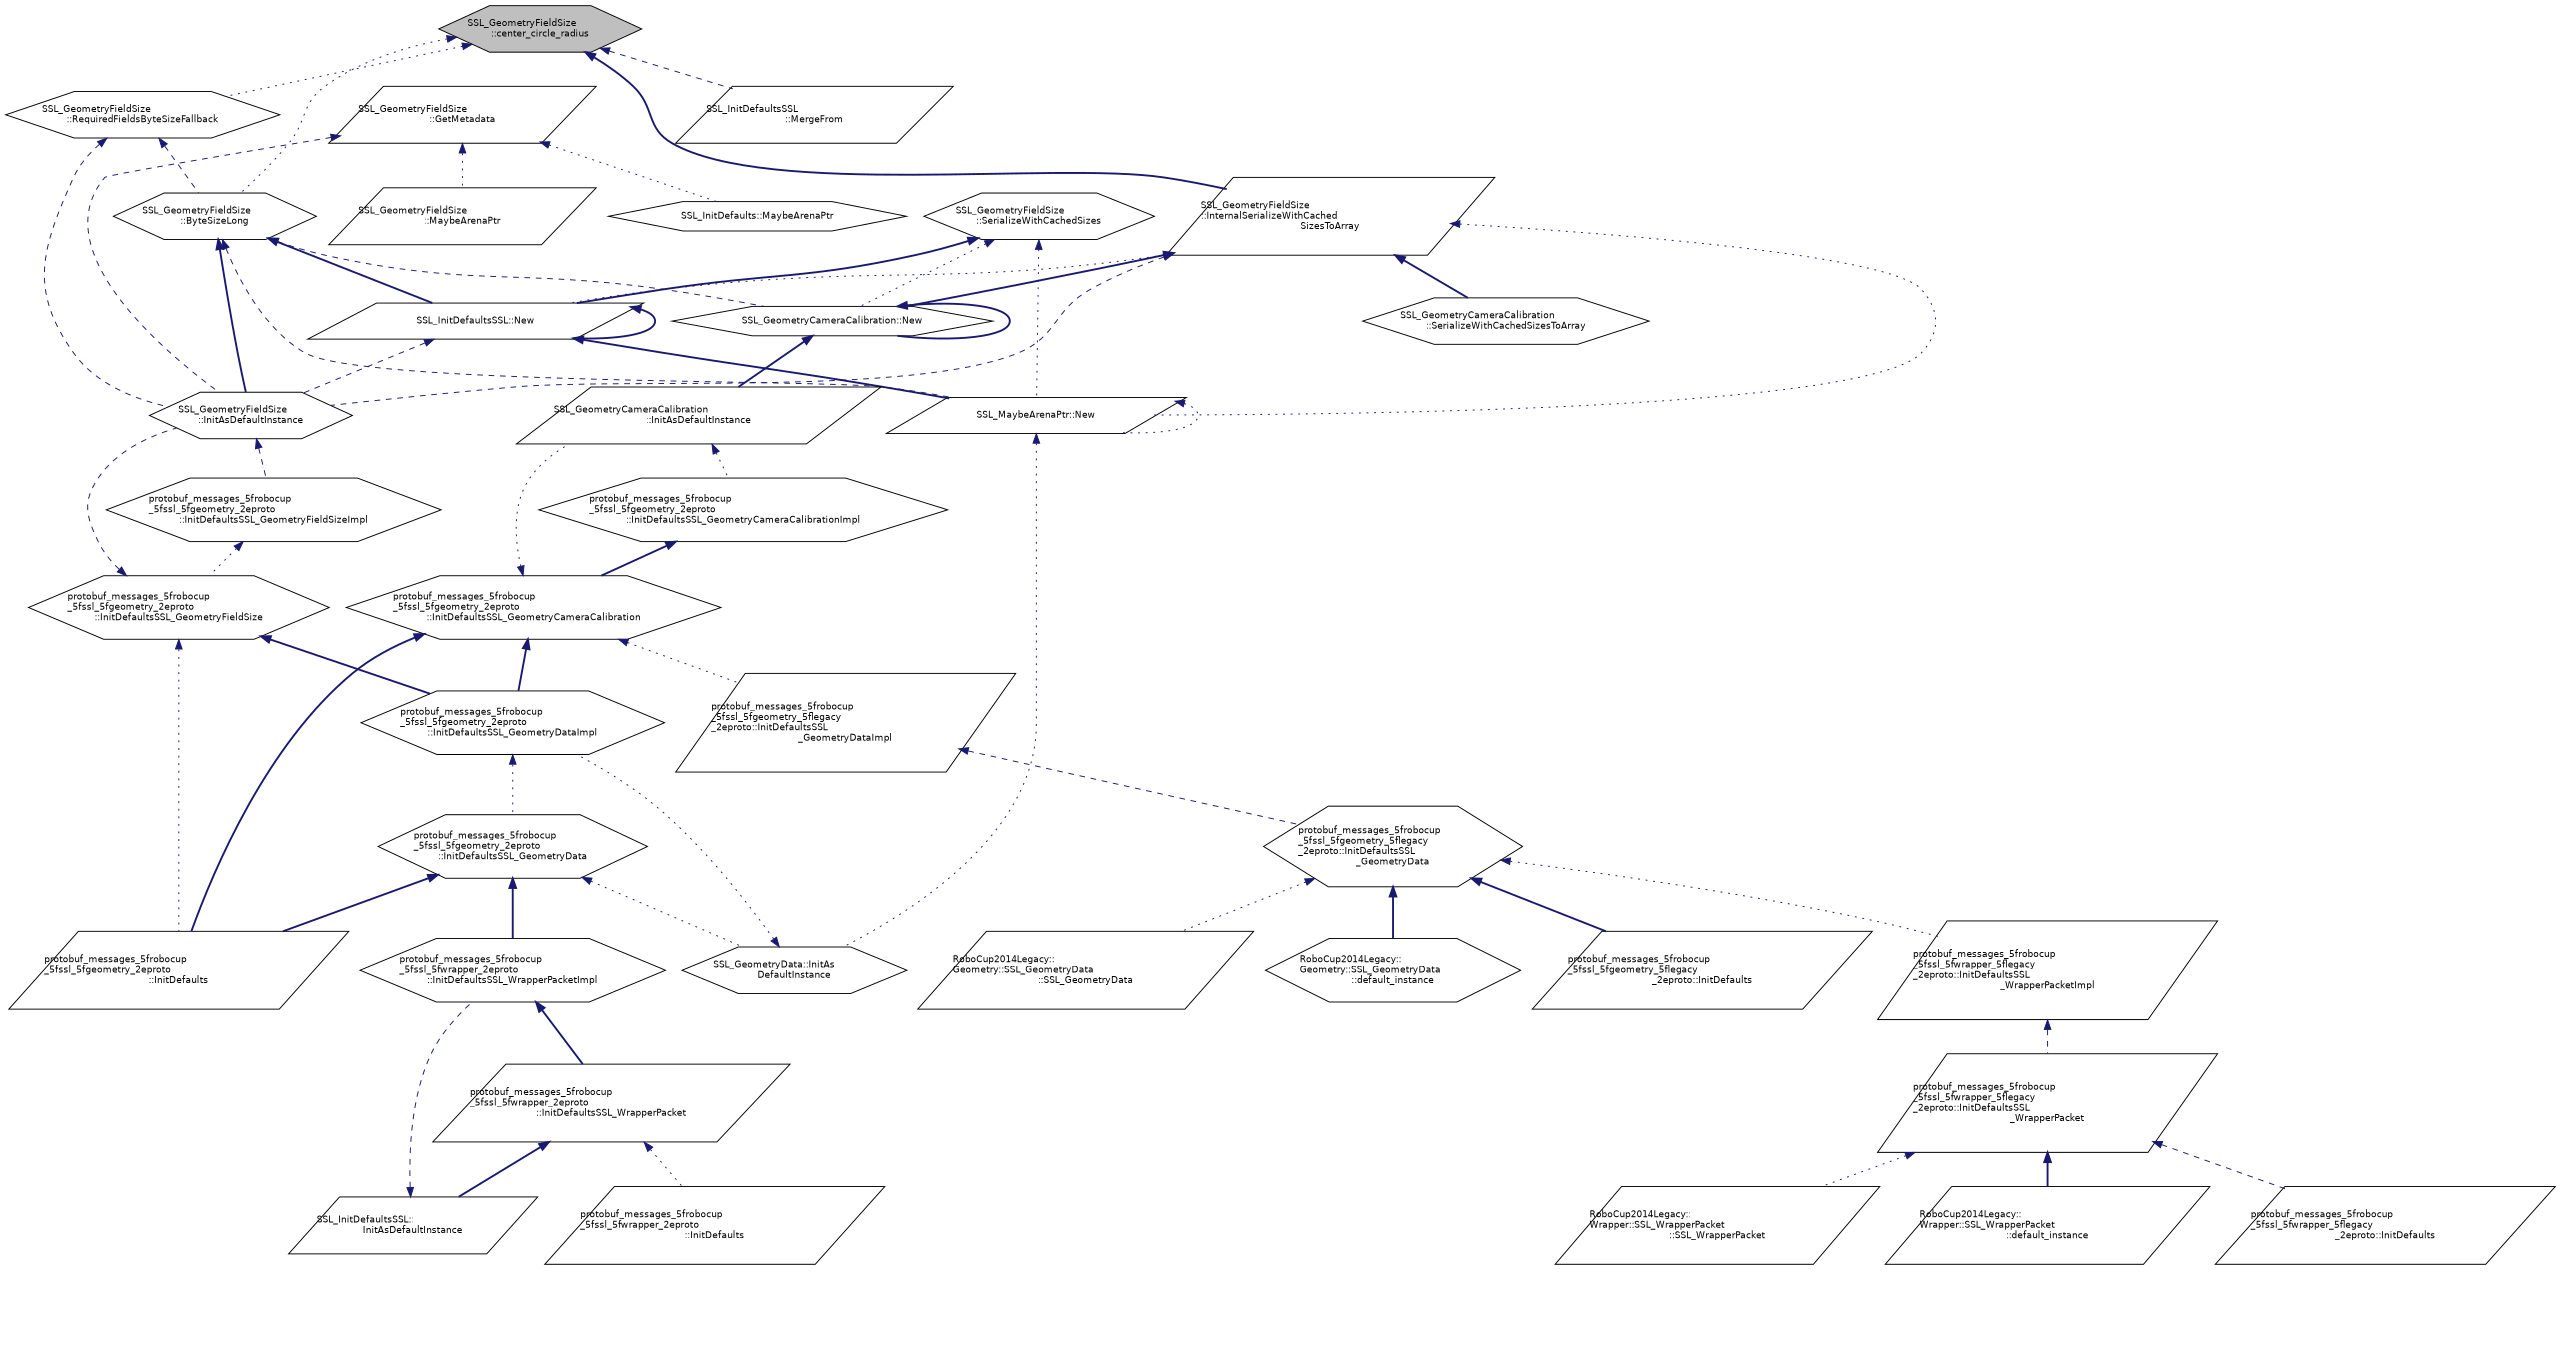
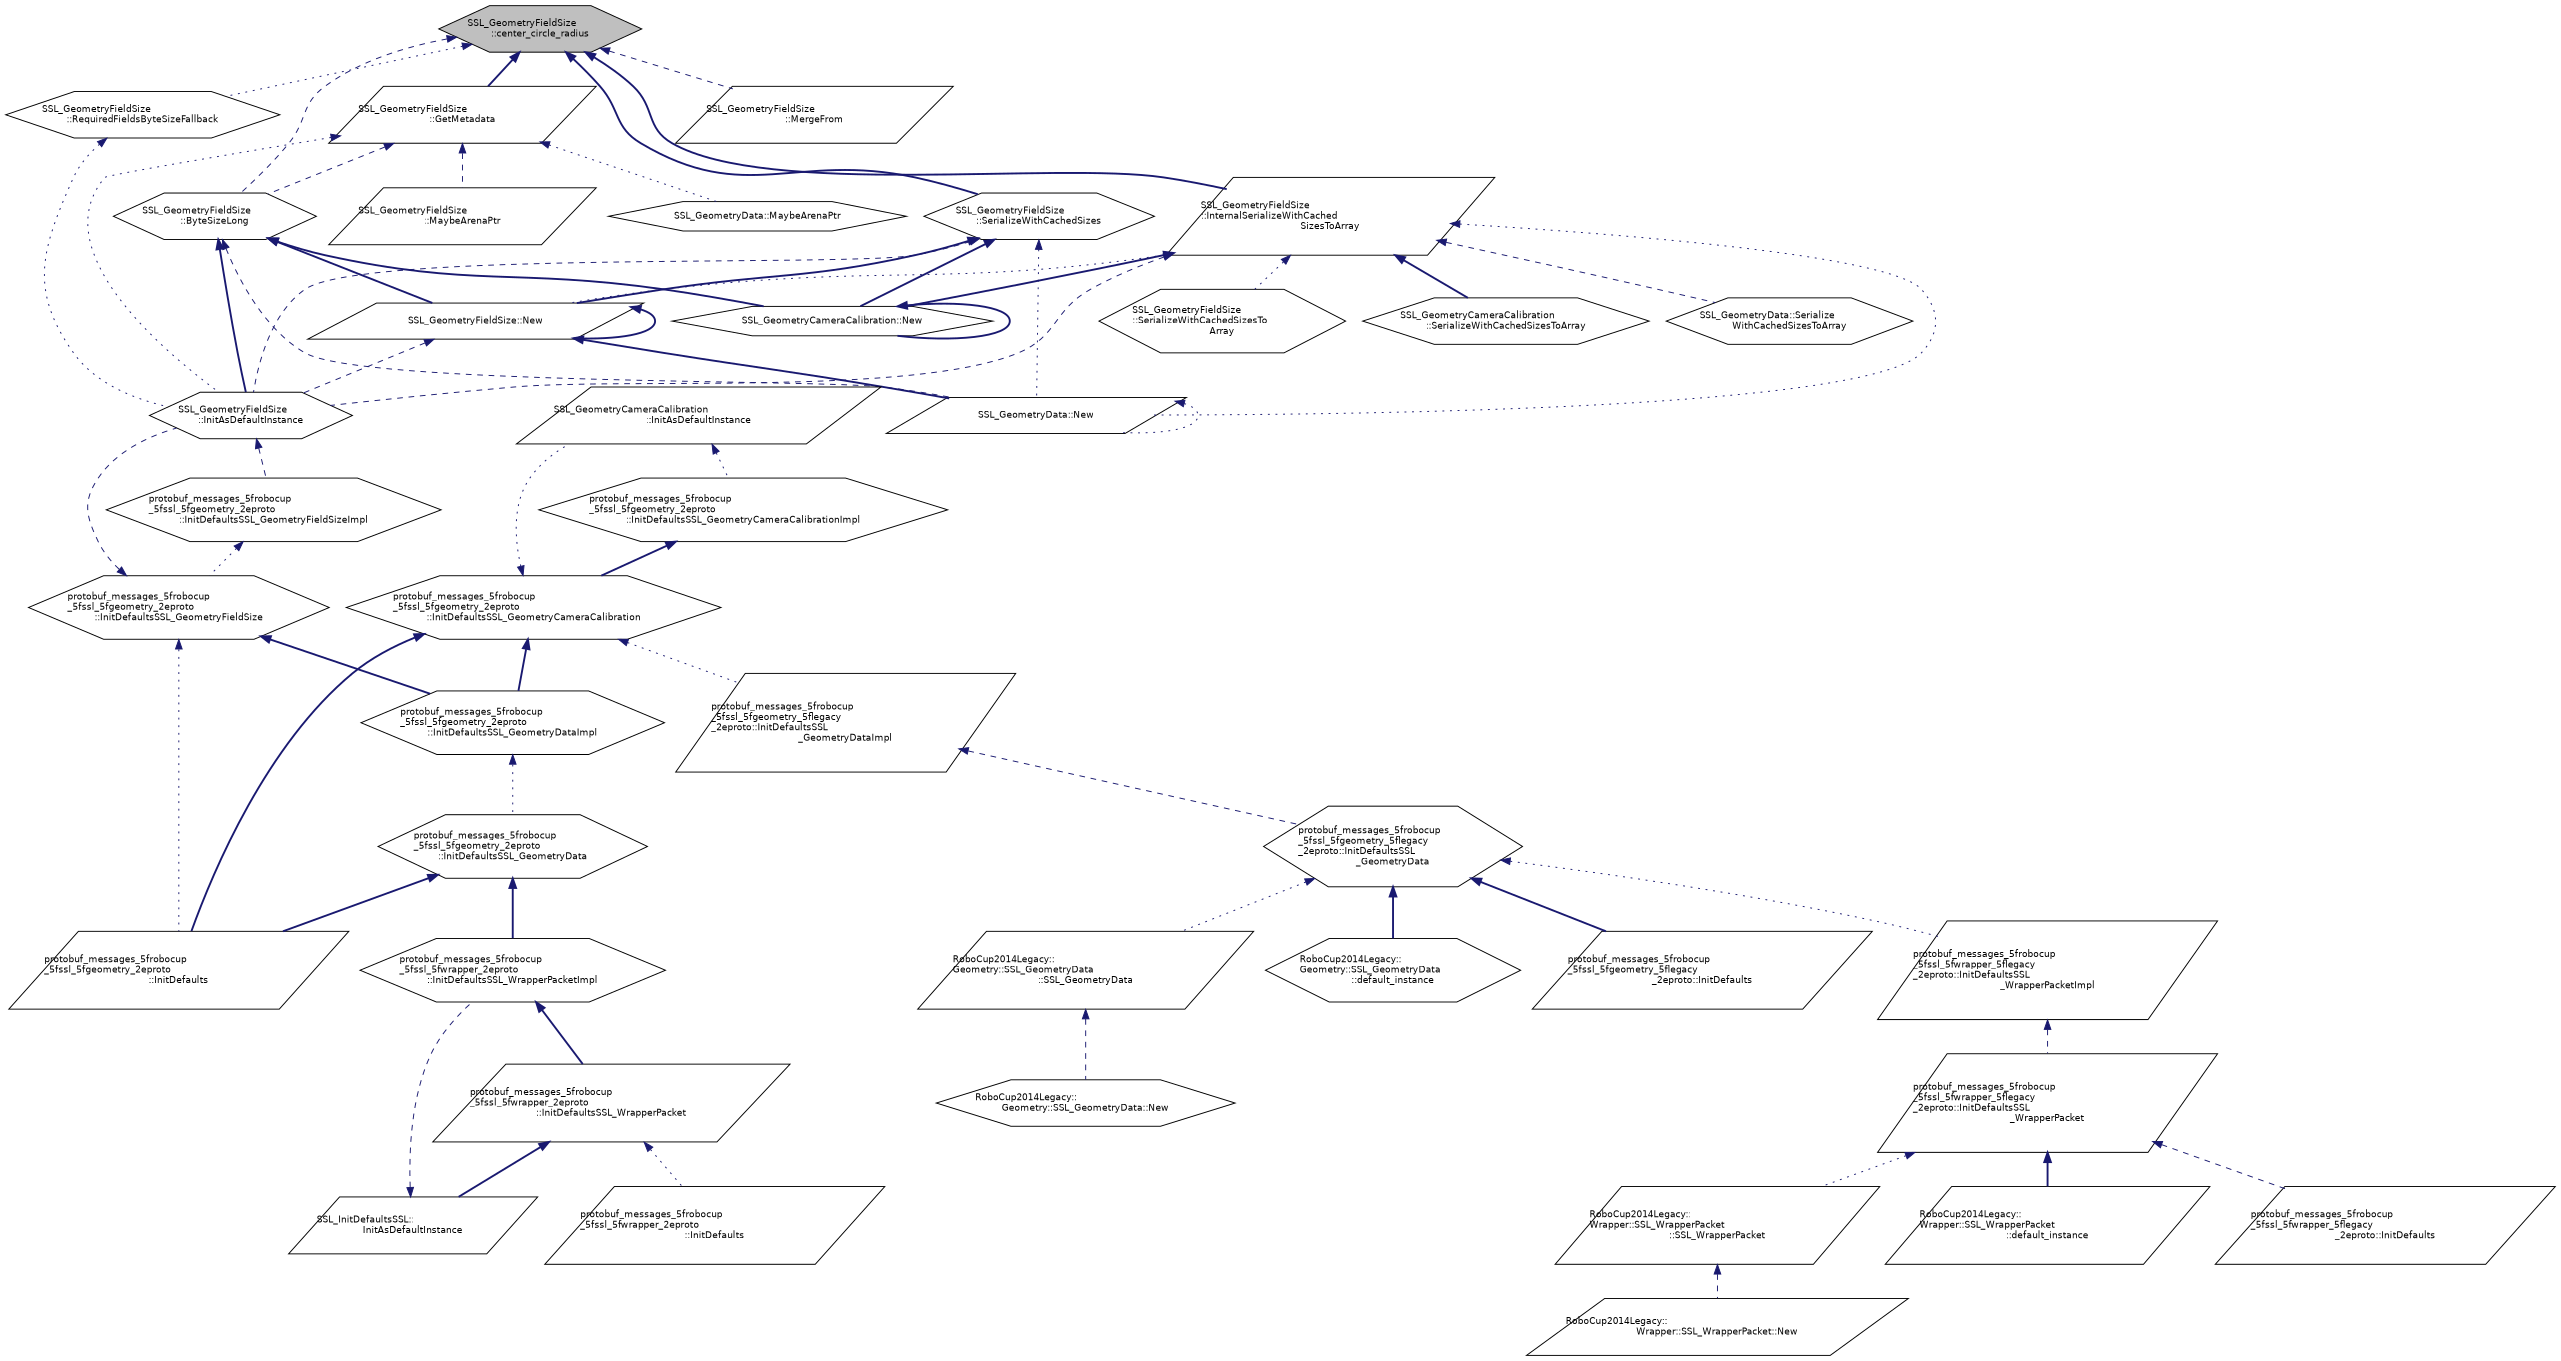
none -> (500, 73)
(323, 88) -> (323, 88)
(814, 115) -> (814, 115)
(182, 169) -> (326, 171)
(462, 171) -> (462, 171)
none -> (753, 175)
(96, 195) -> (96, 195)
(757, 216) -> (757, 216)
none -> (578, 263)
(520, 277) -> (520, 277)
(911, 281) -> (911, 281)
(48, 300) -> (48, 300)
(476, 321) -> (476, 321)
none -> (1222, 321)
none -> (1790, 321)
(773, 363) -> none
(1036, 415) -> (1036, 415)
(794, 970) -> none
none -> (1086, 1103)
none -> (1717, 1327)
